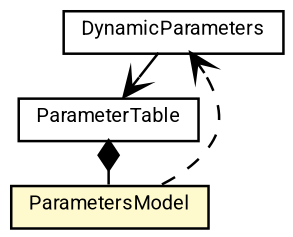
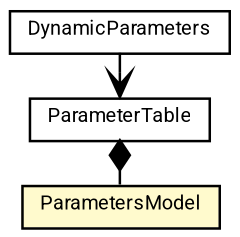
(214, 139) -> none
